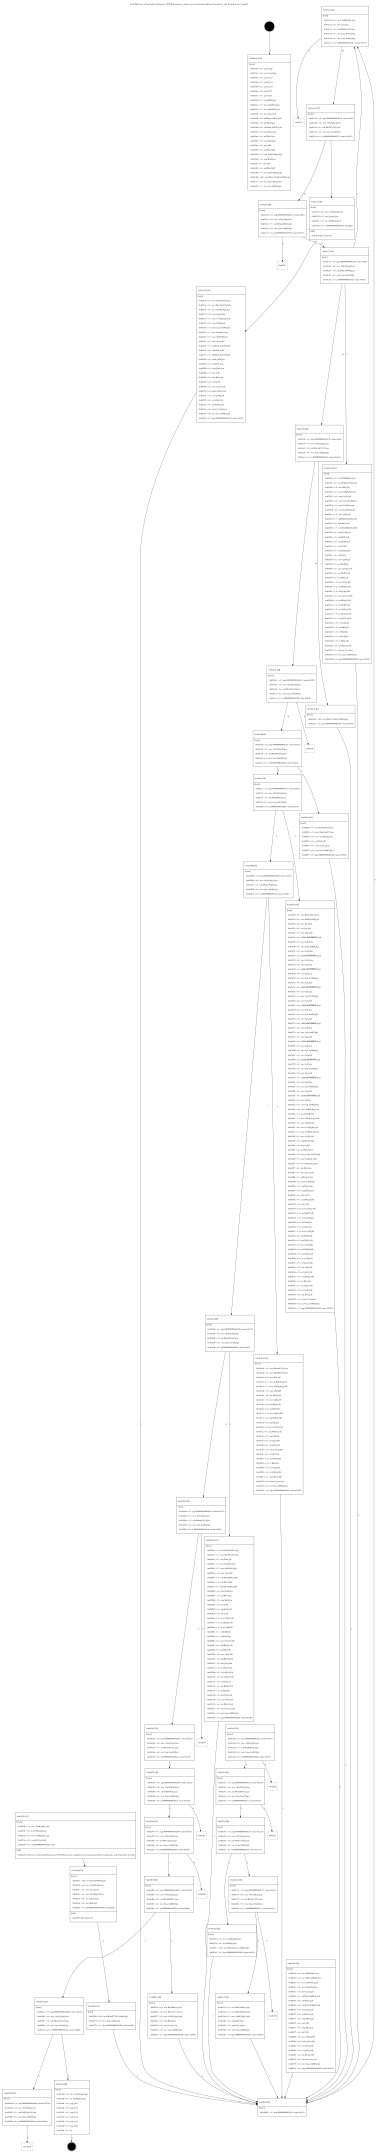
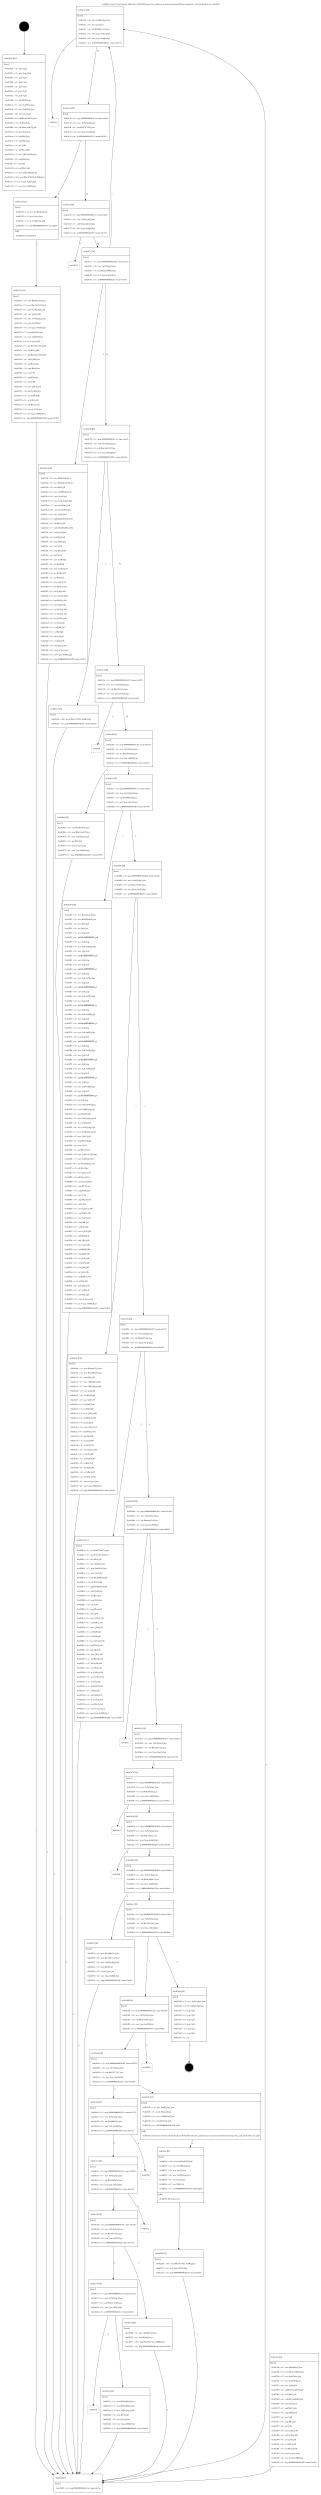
none -> (114, 2067)
